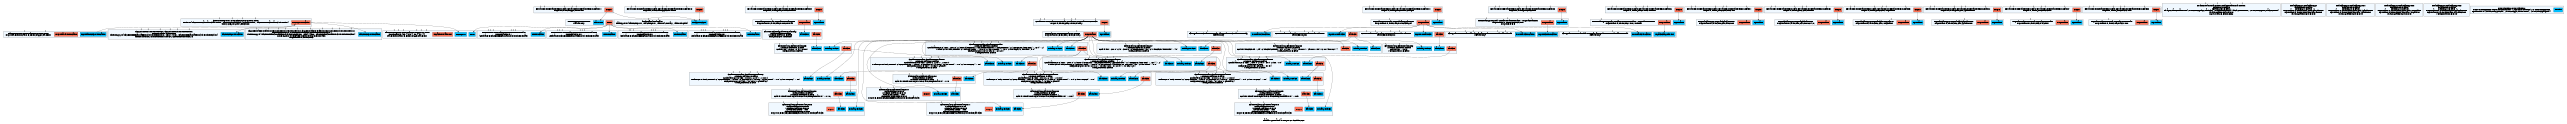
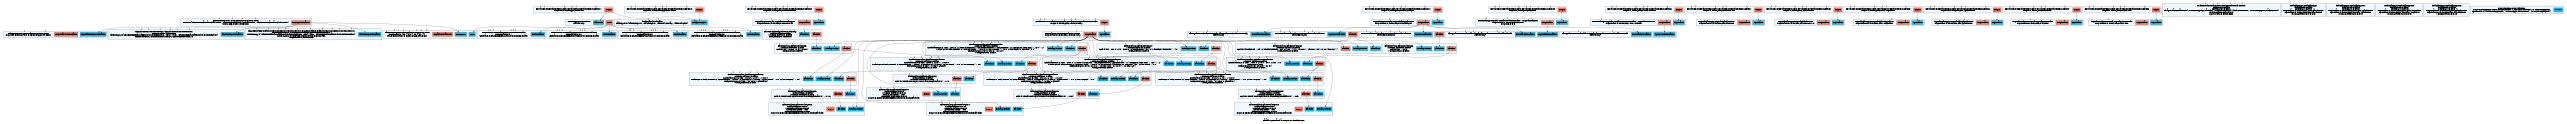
(236, 24) -> (236, 24)
(195, 28) -> (198, 28)
(1664, 34) -> (1664, 34)
(797, 106) -> (797, 106)
